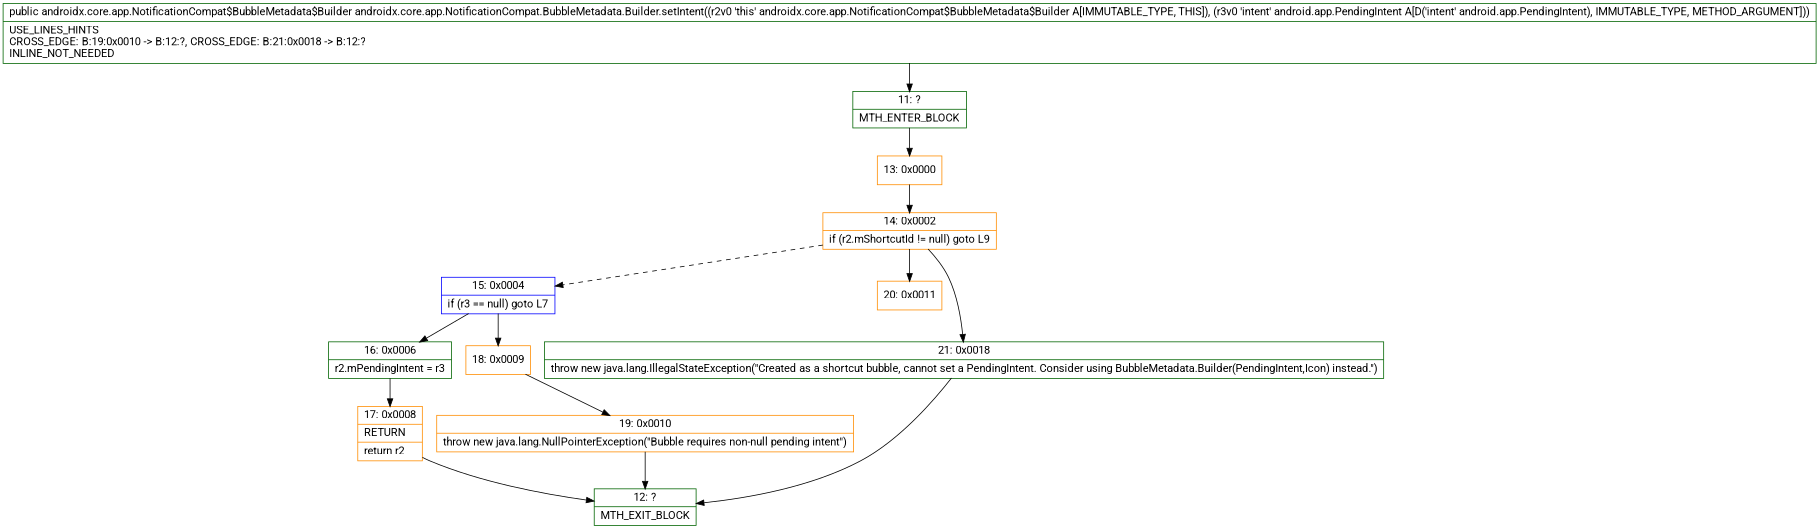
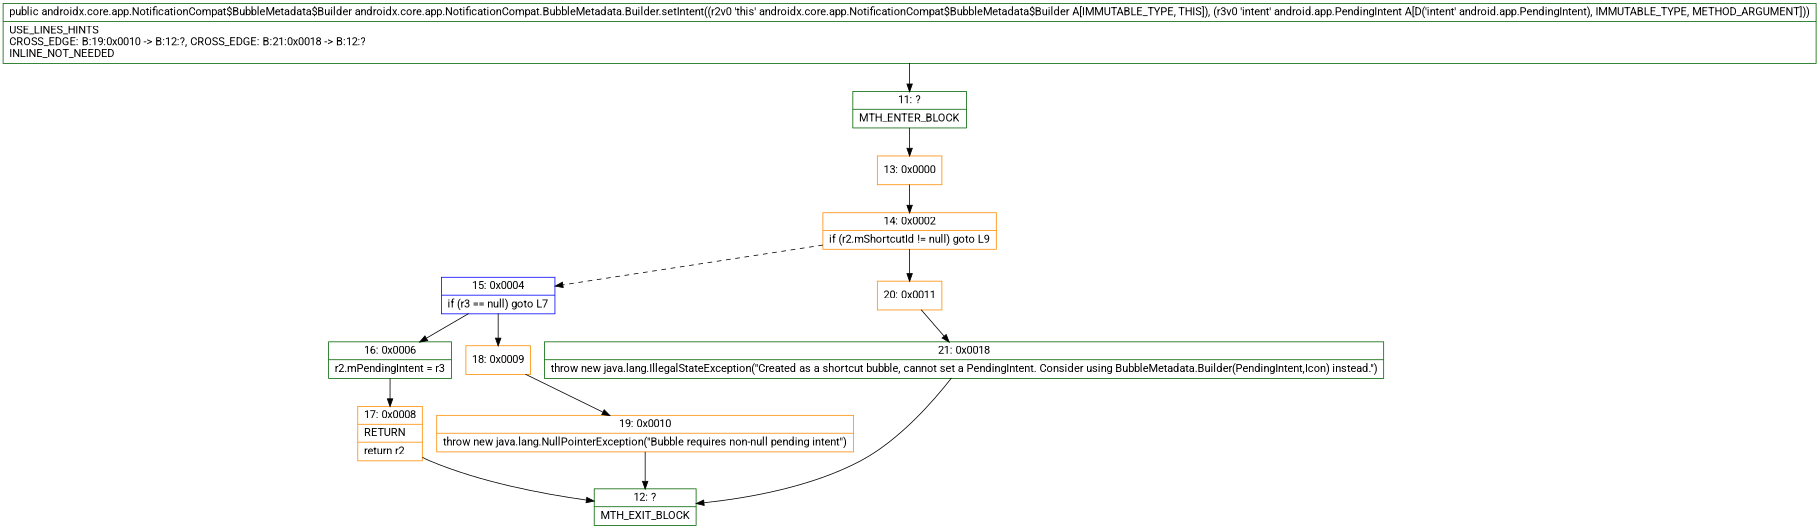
(953, 288) -> (933, 323)
